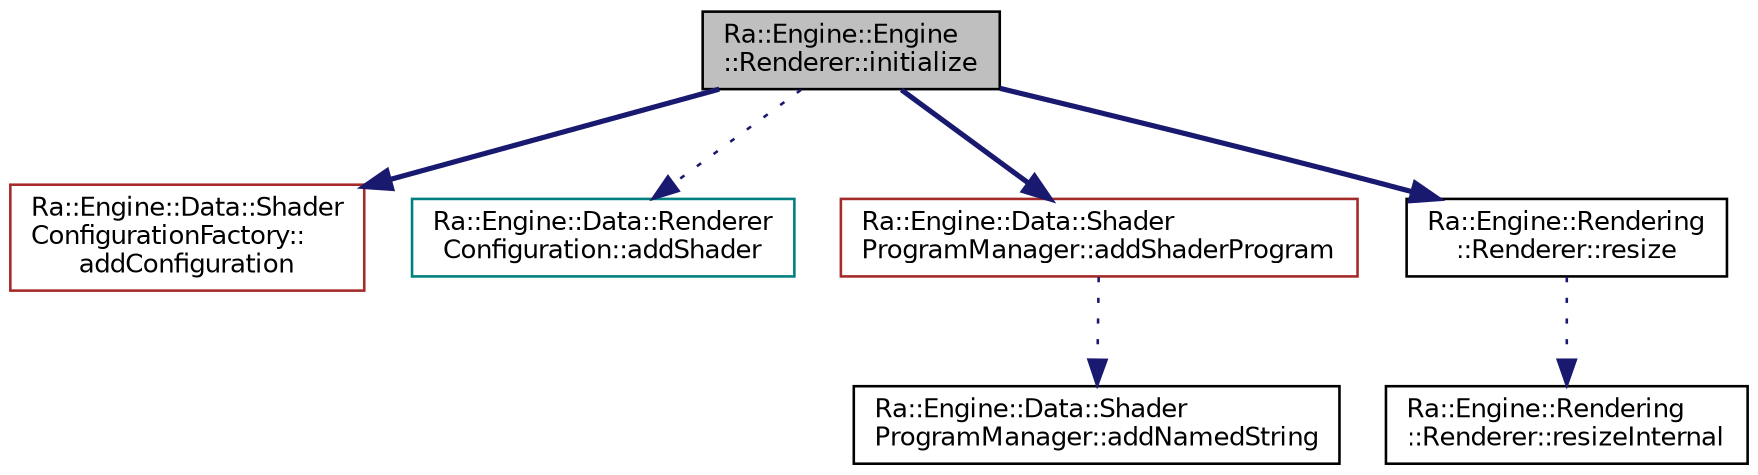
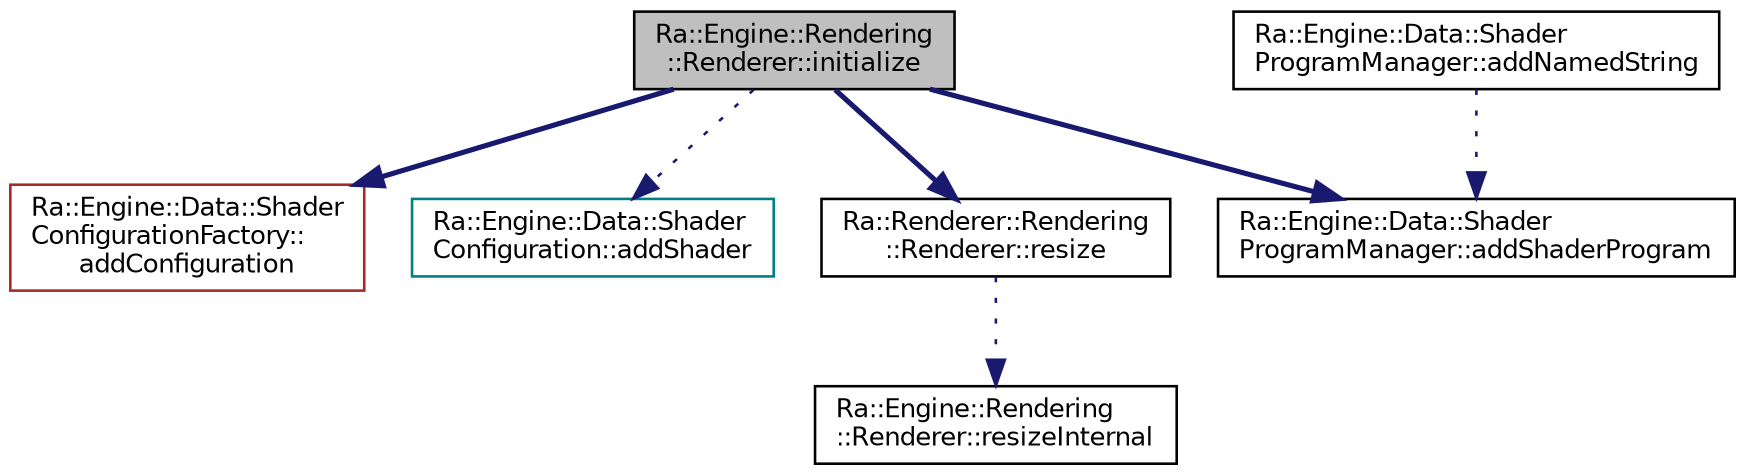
(851, 50) -> (794, 50)
(603, 238) -> (593, 238)
(1099, 238) -> (1476, 238)
(1567, 238) -> (996, 238)
(1098, 318) -> (1476, 131)
